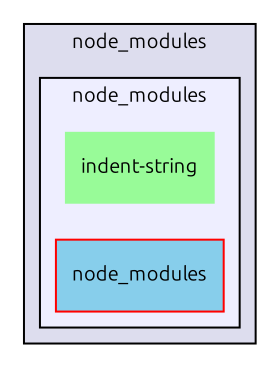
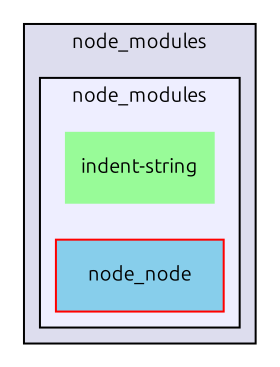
(140, 276) -> (140, 276)
